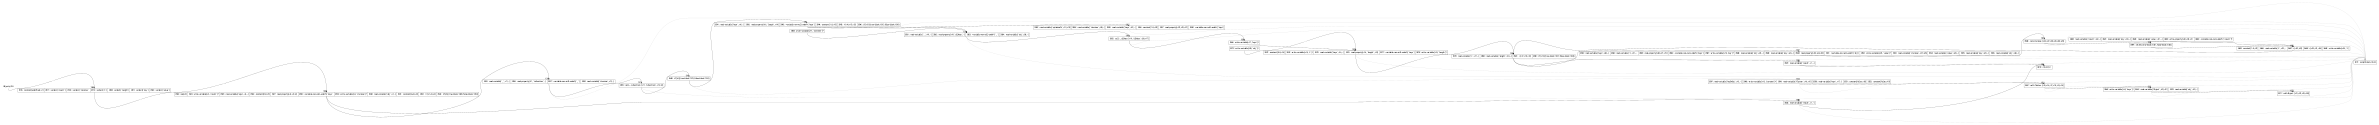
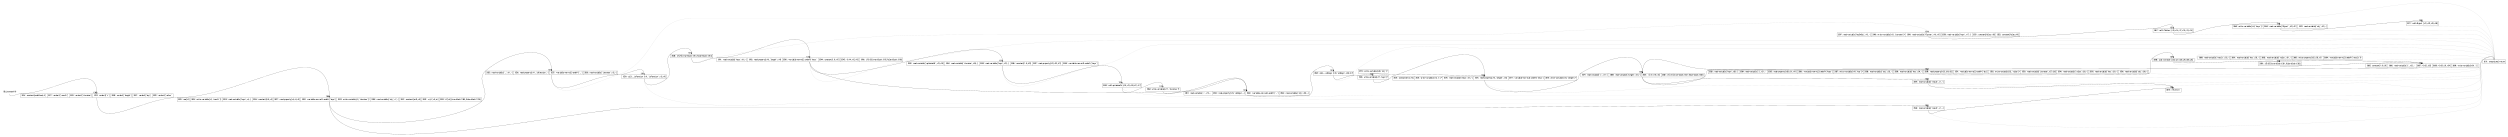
none -> (1122, 86)
(8, 87) -> (10, 92)
